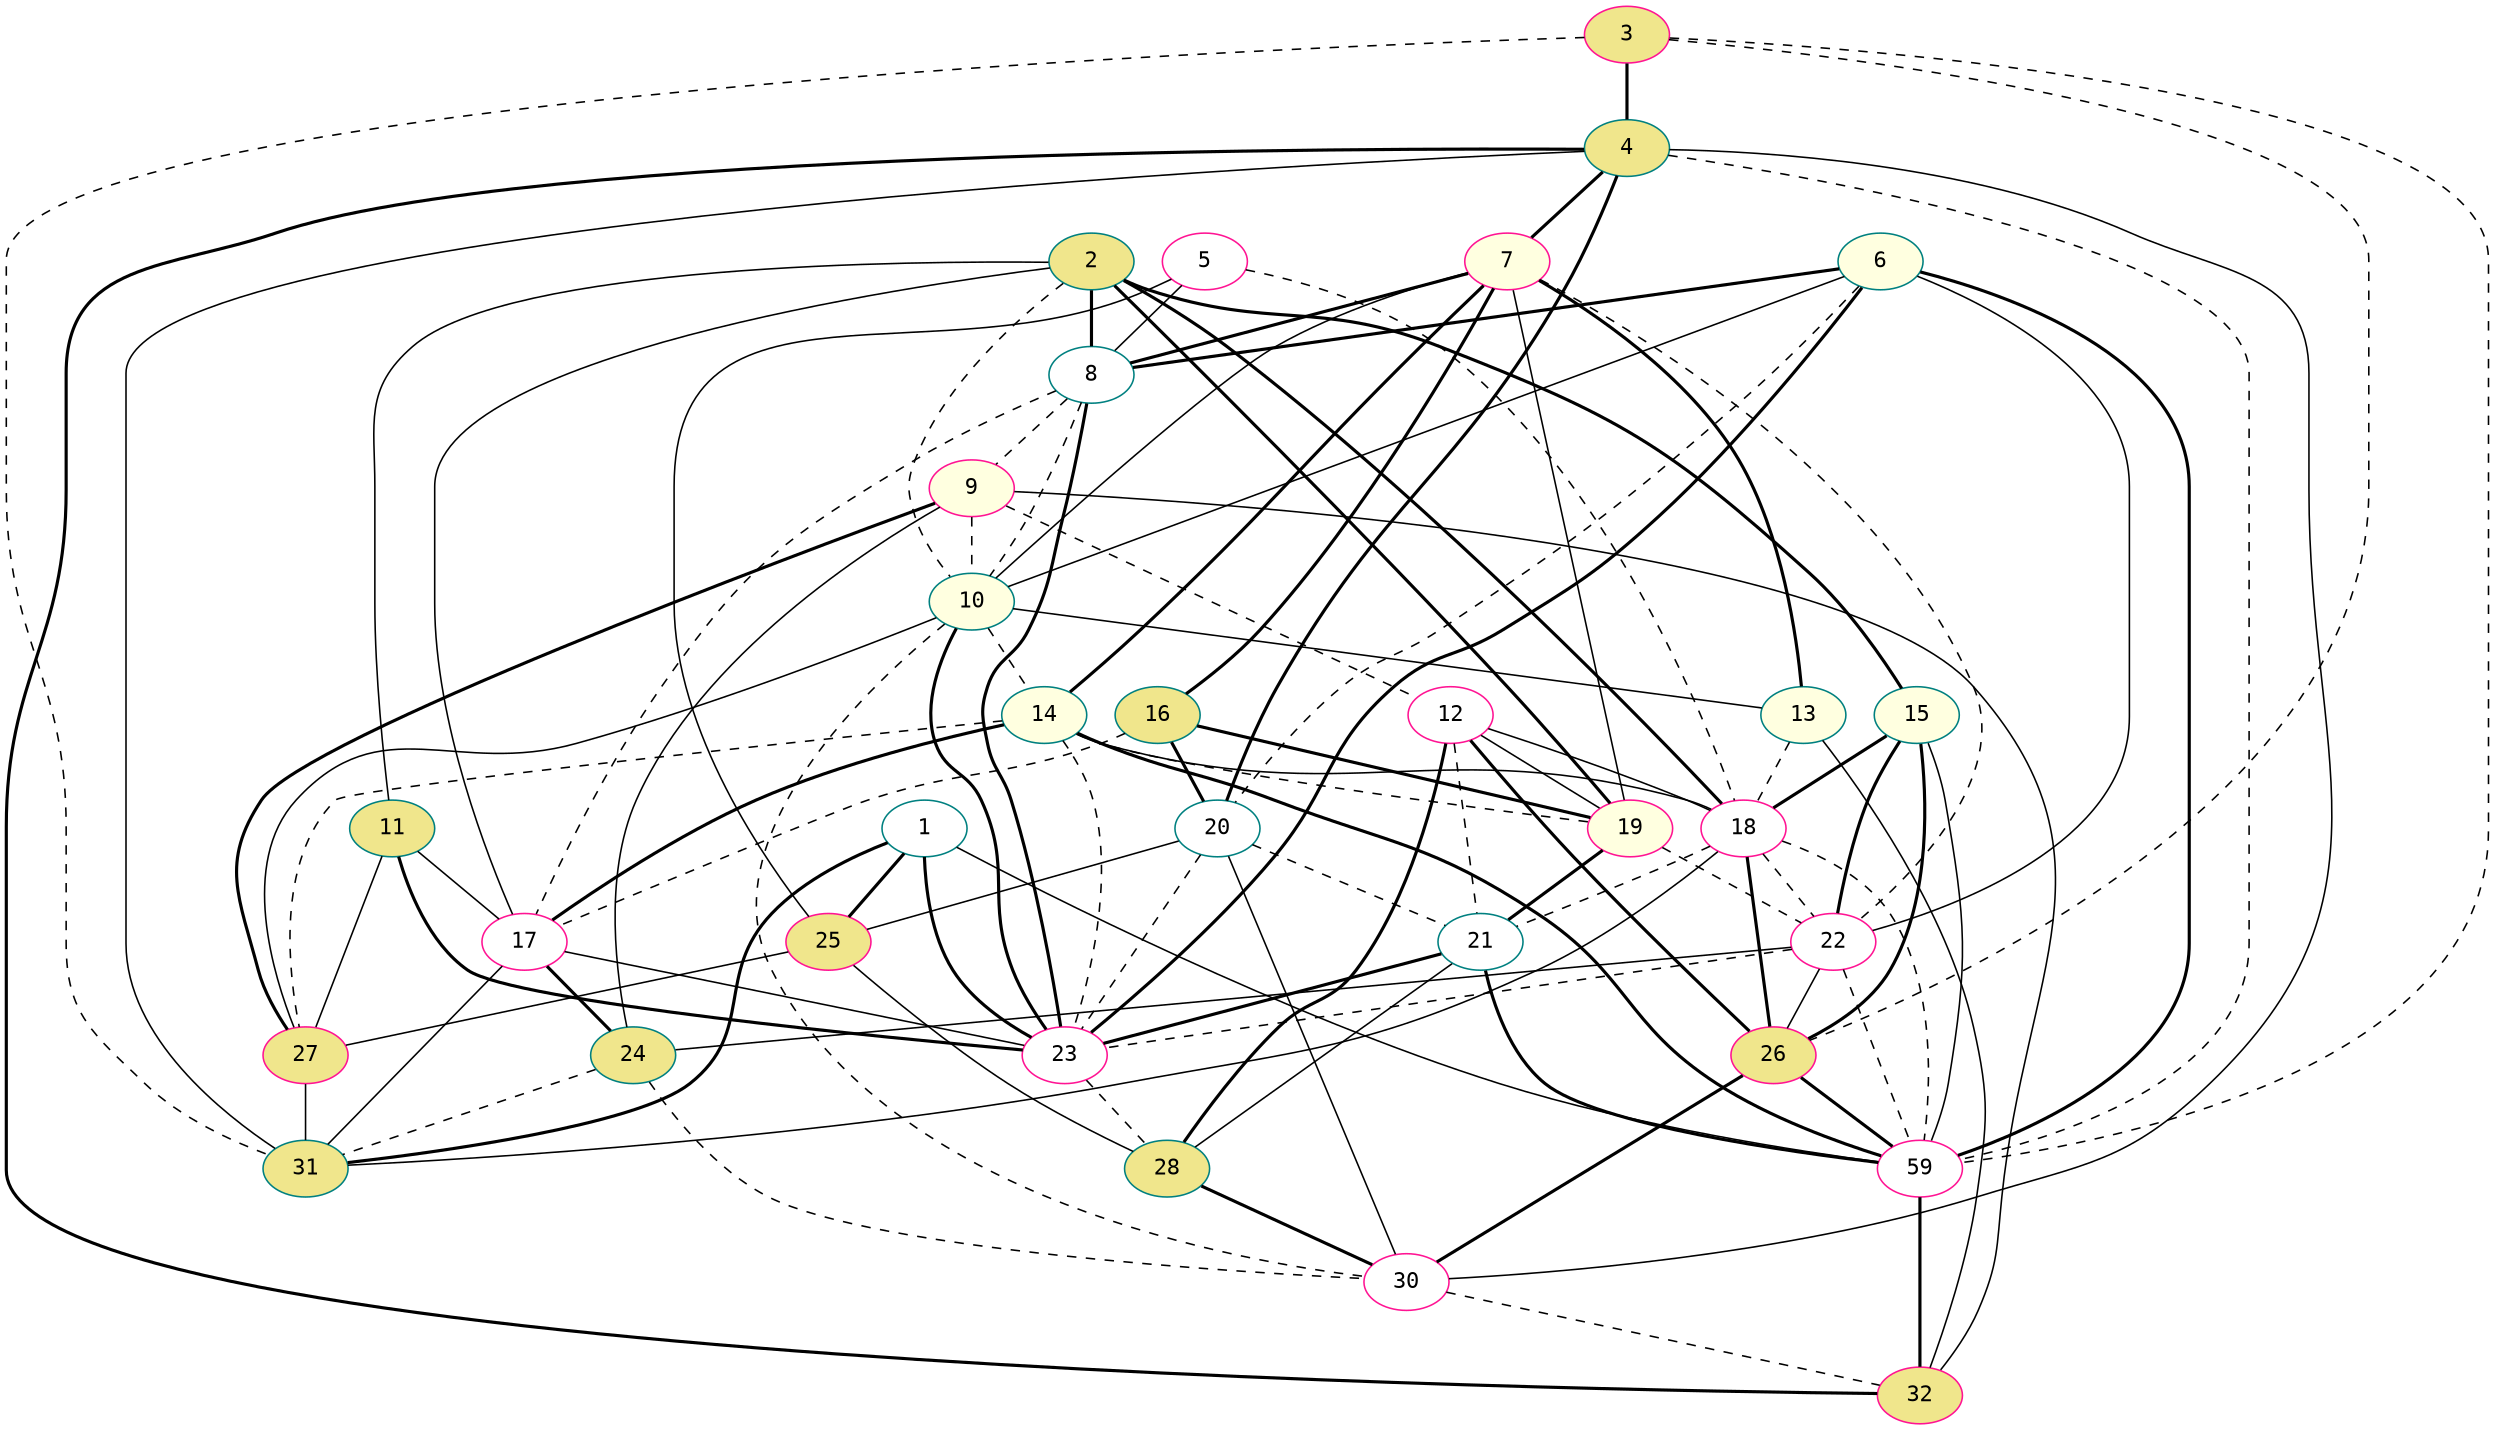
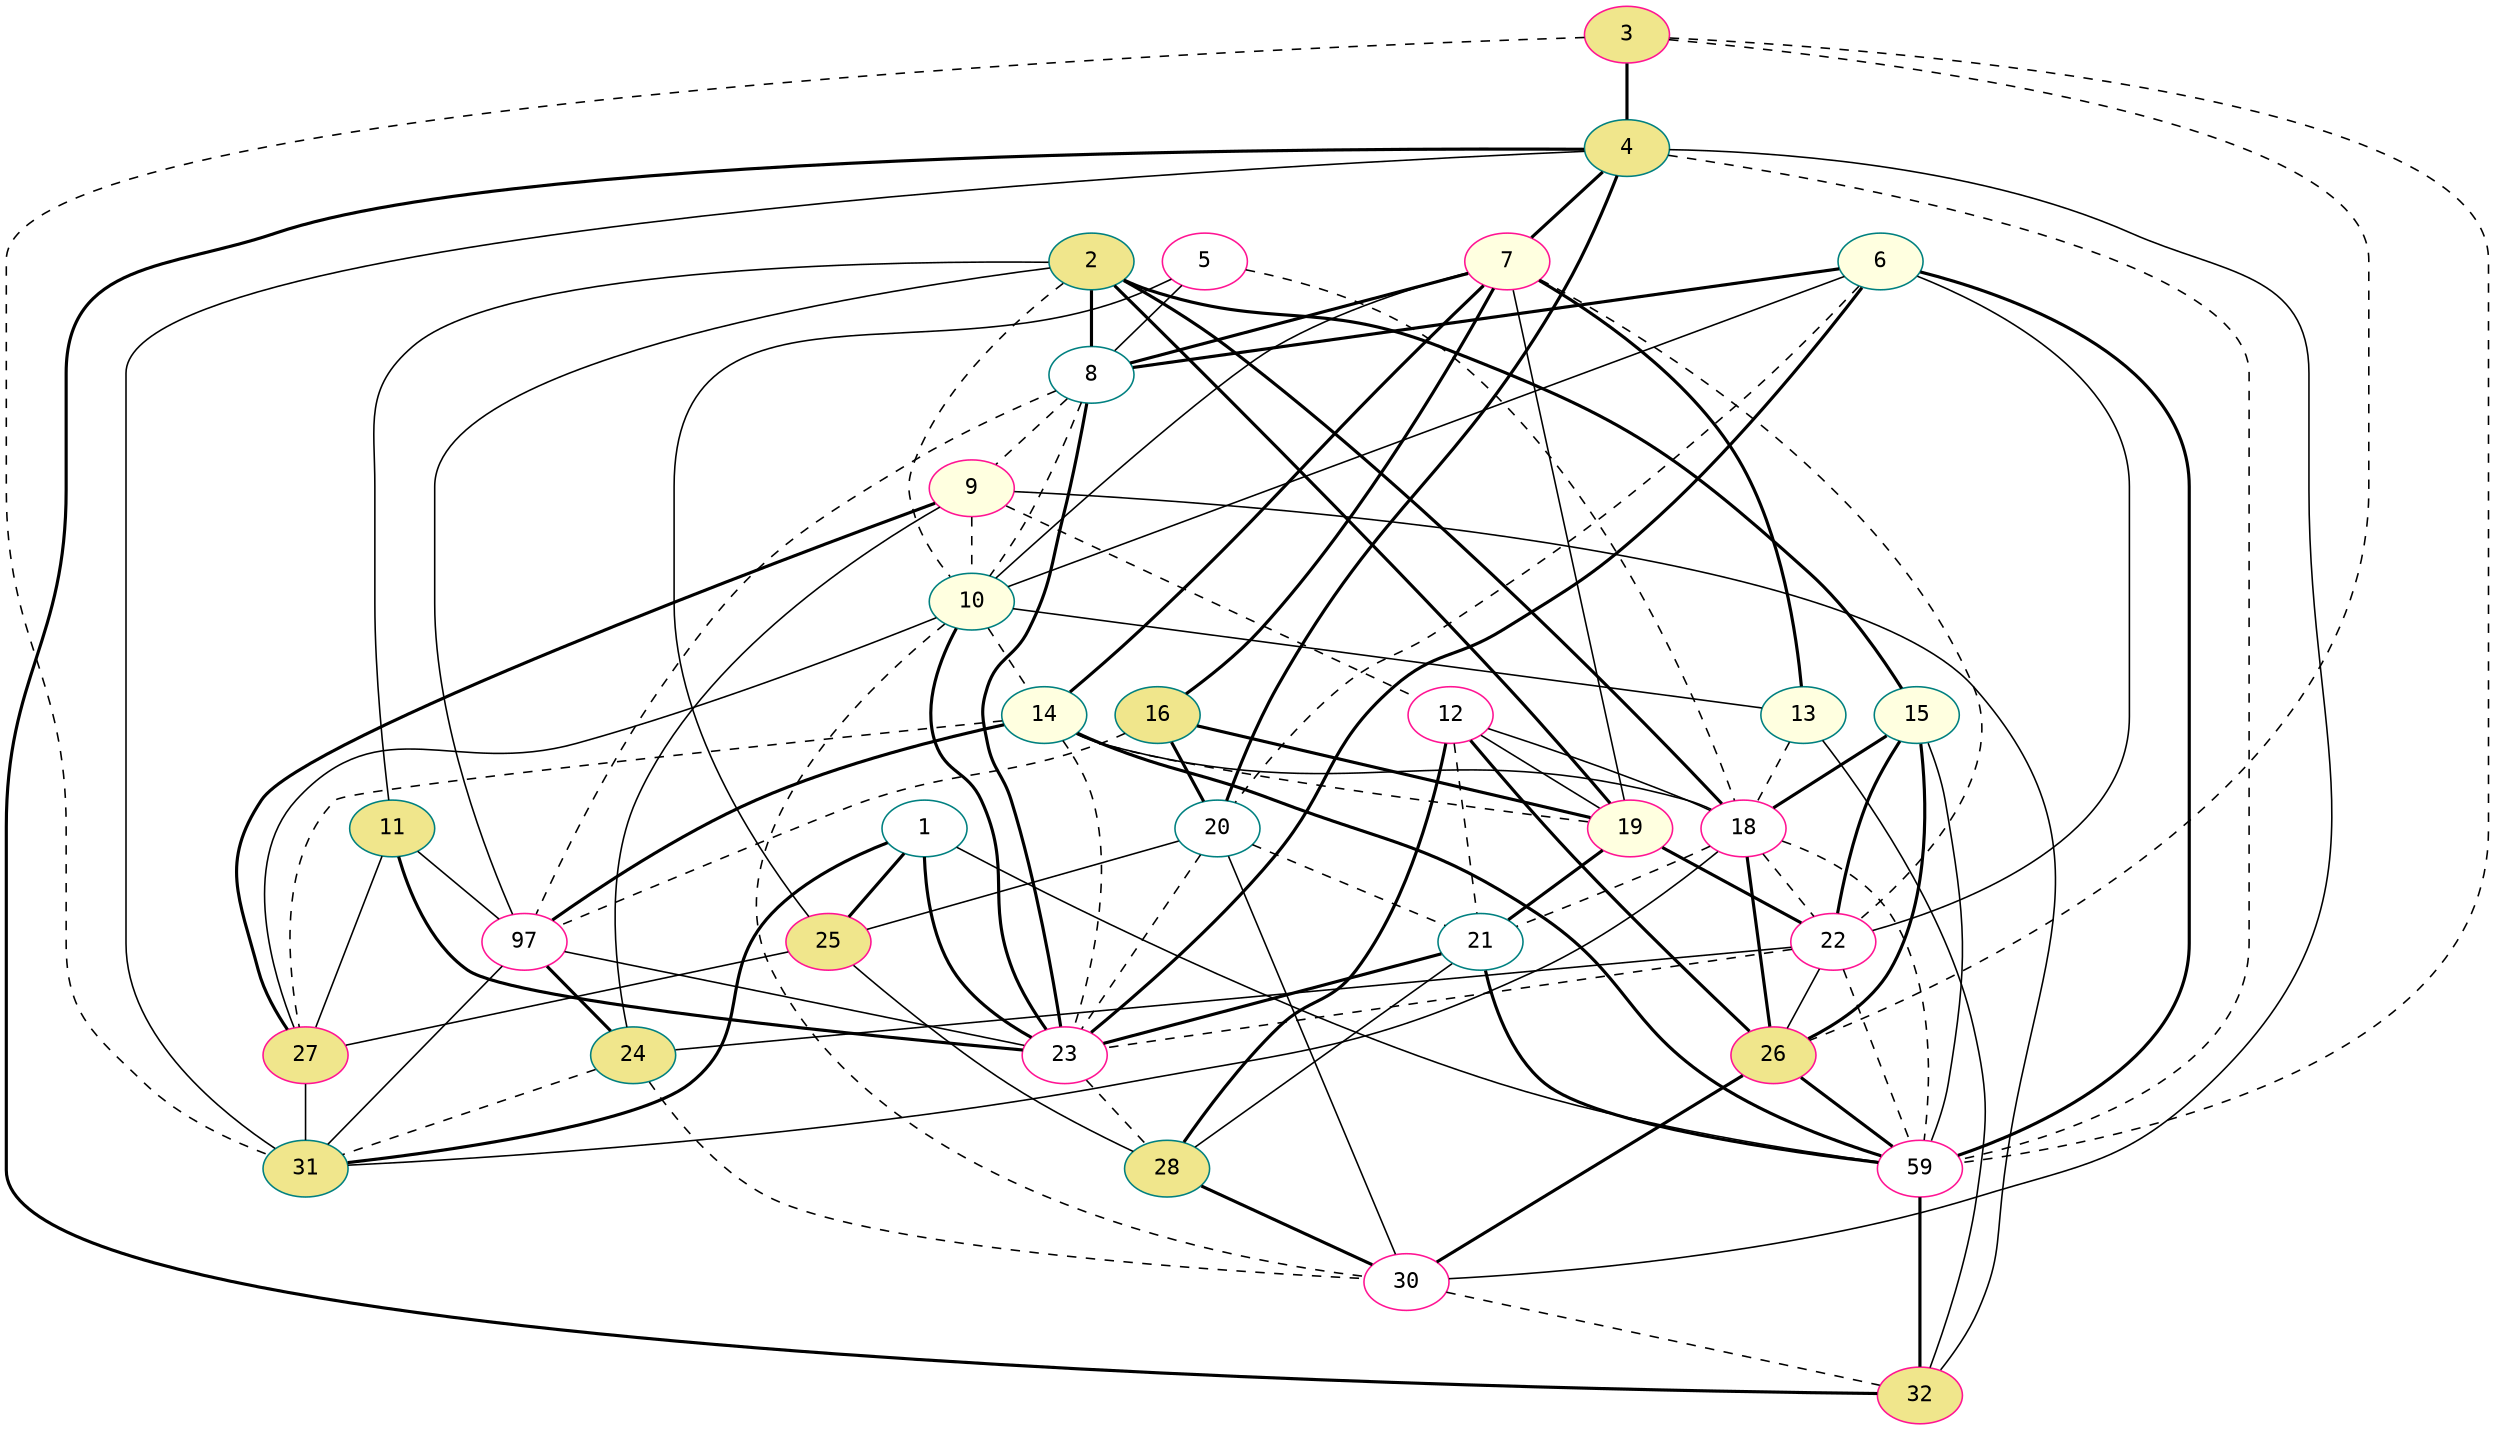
(1732, 885) -> (1732, 885)
(524, 942) -> (524, 942)
